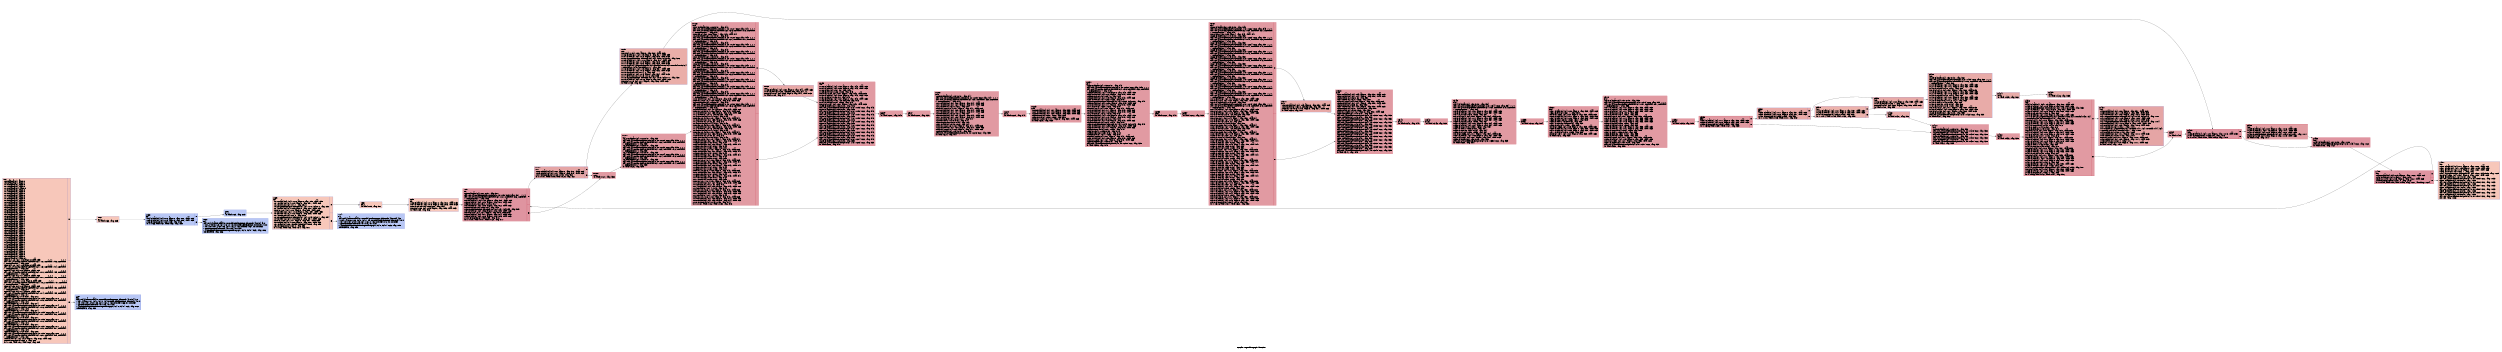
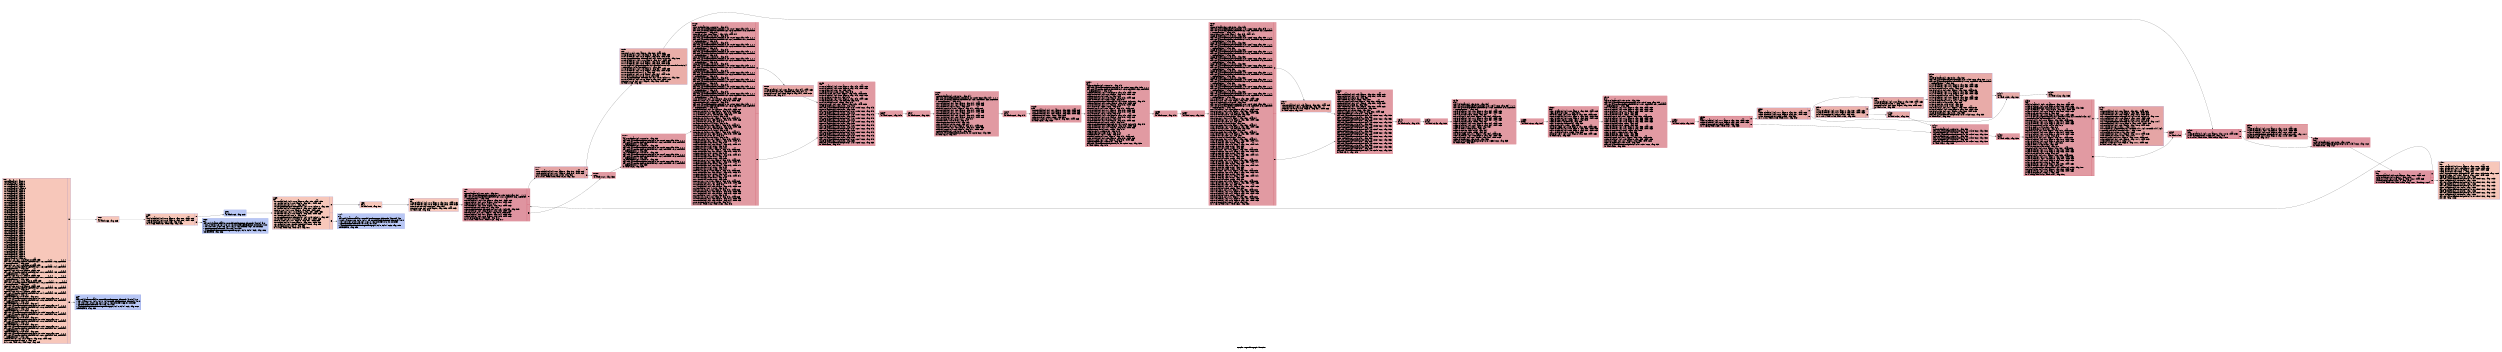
(1812, 117) -> (1913, 121)
(172, 219) -> (172, 219)
